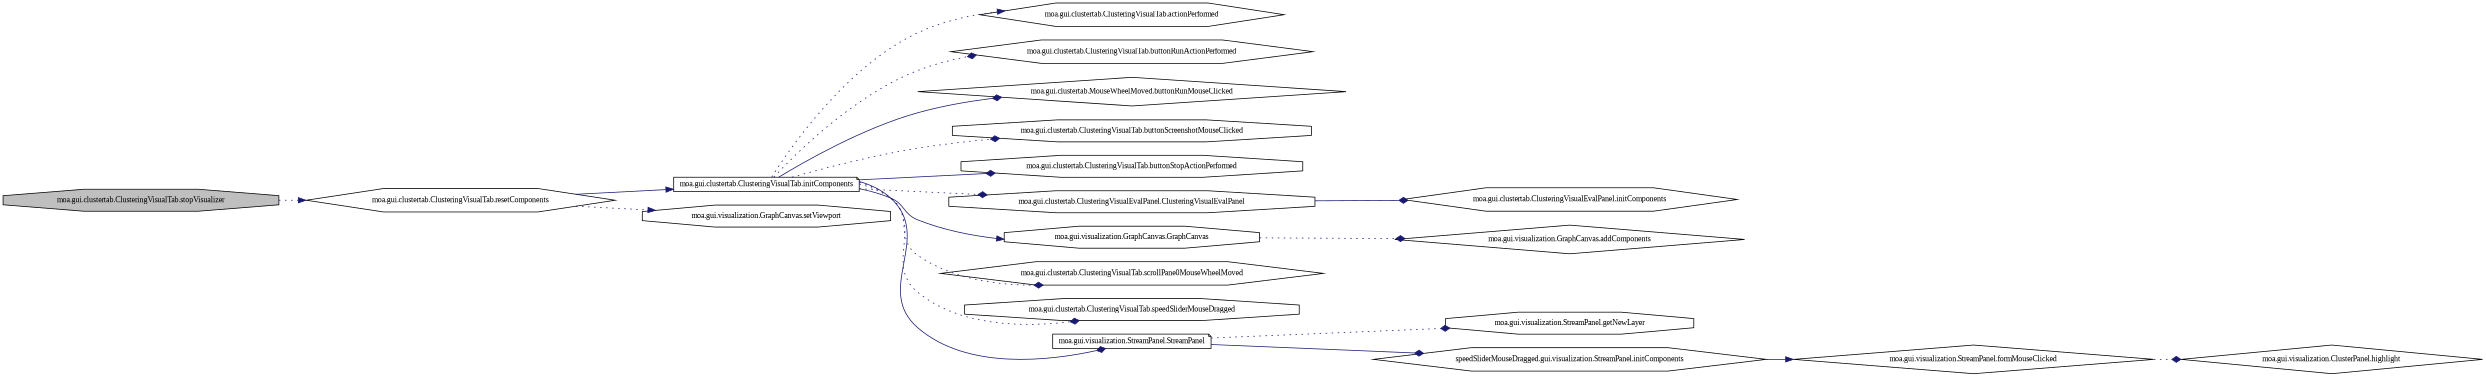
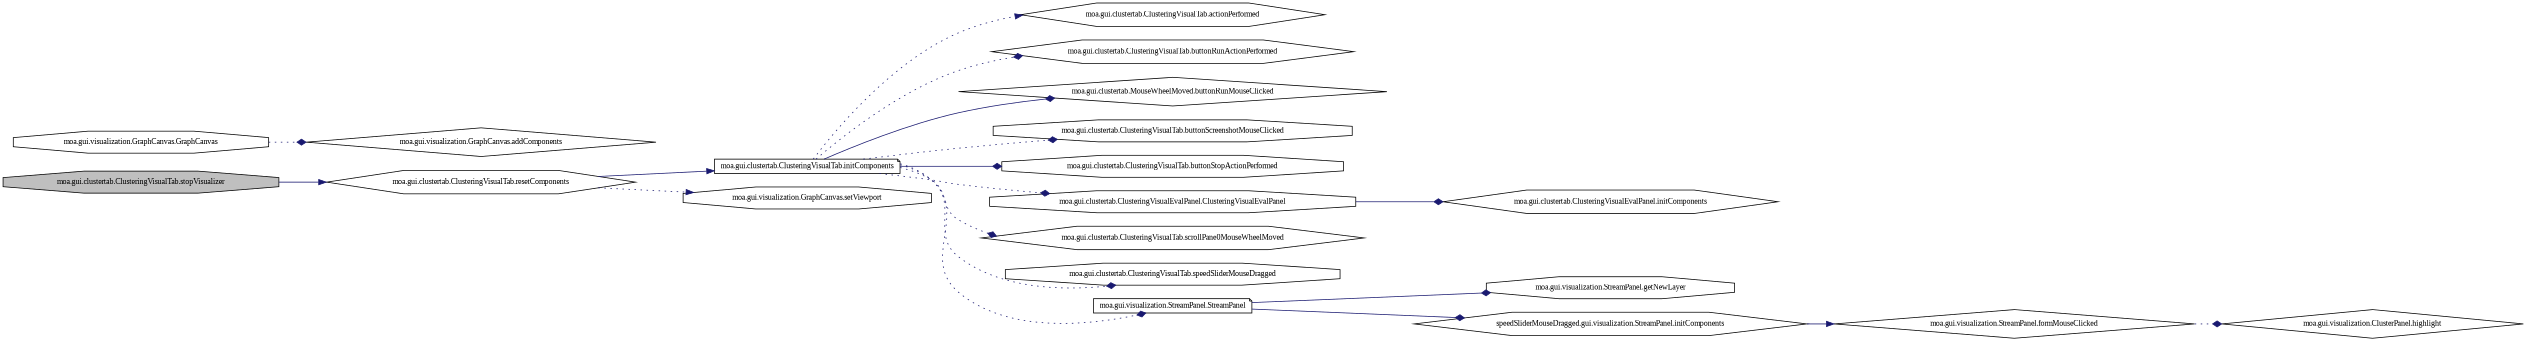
(289, 200) -> (299, 182)
(924, 222) -> none
(922, 331) -> (970, 300)
(1326, 333) -> (1367, 298)
